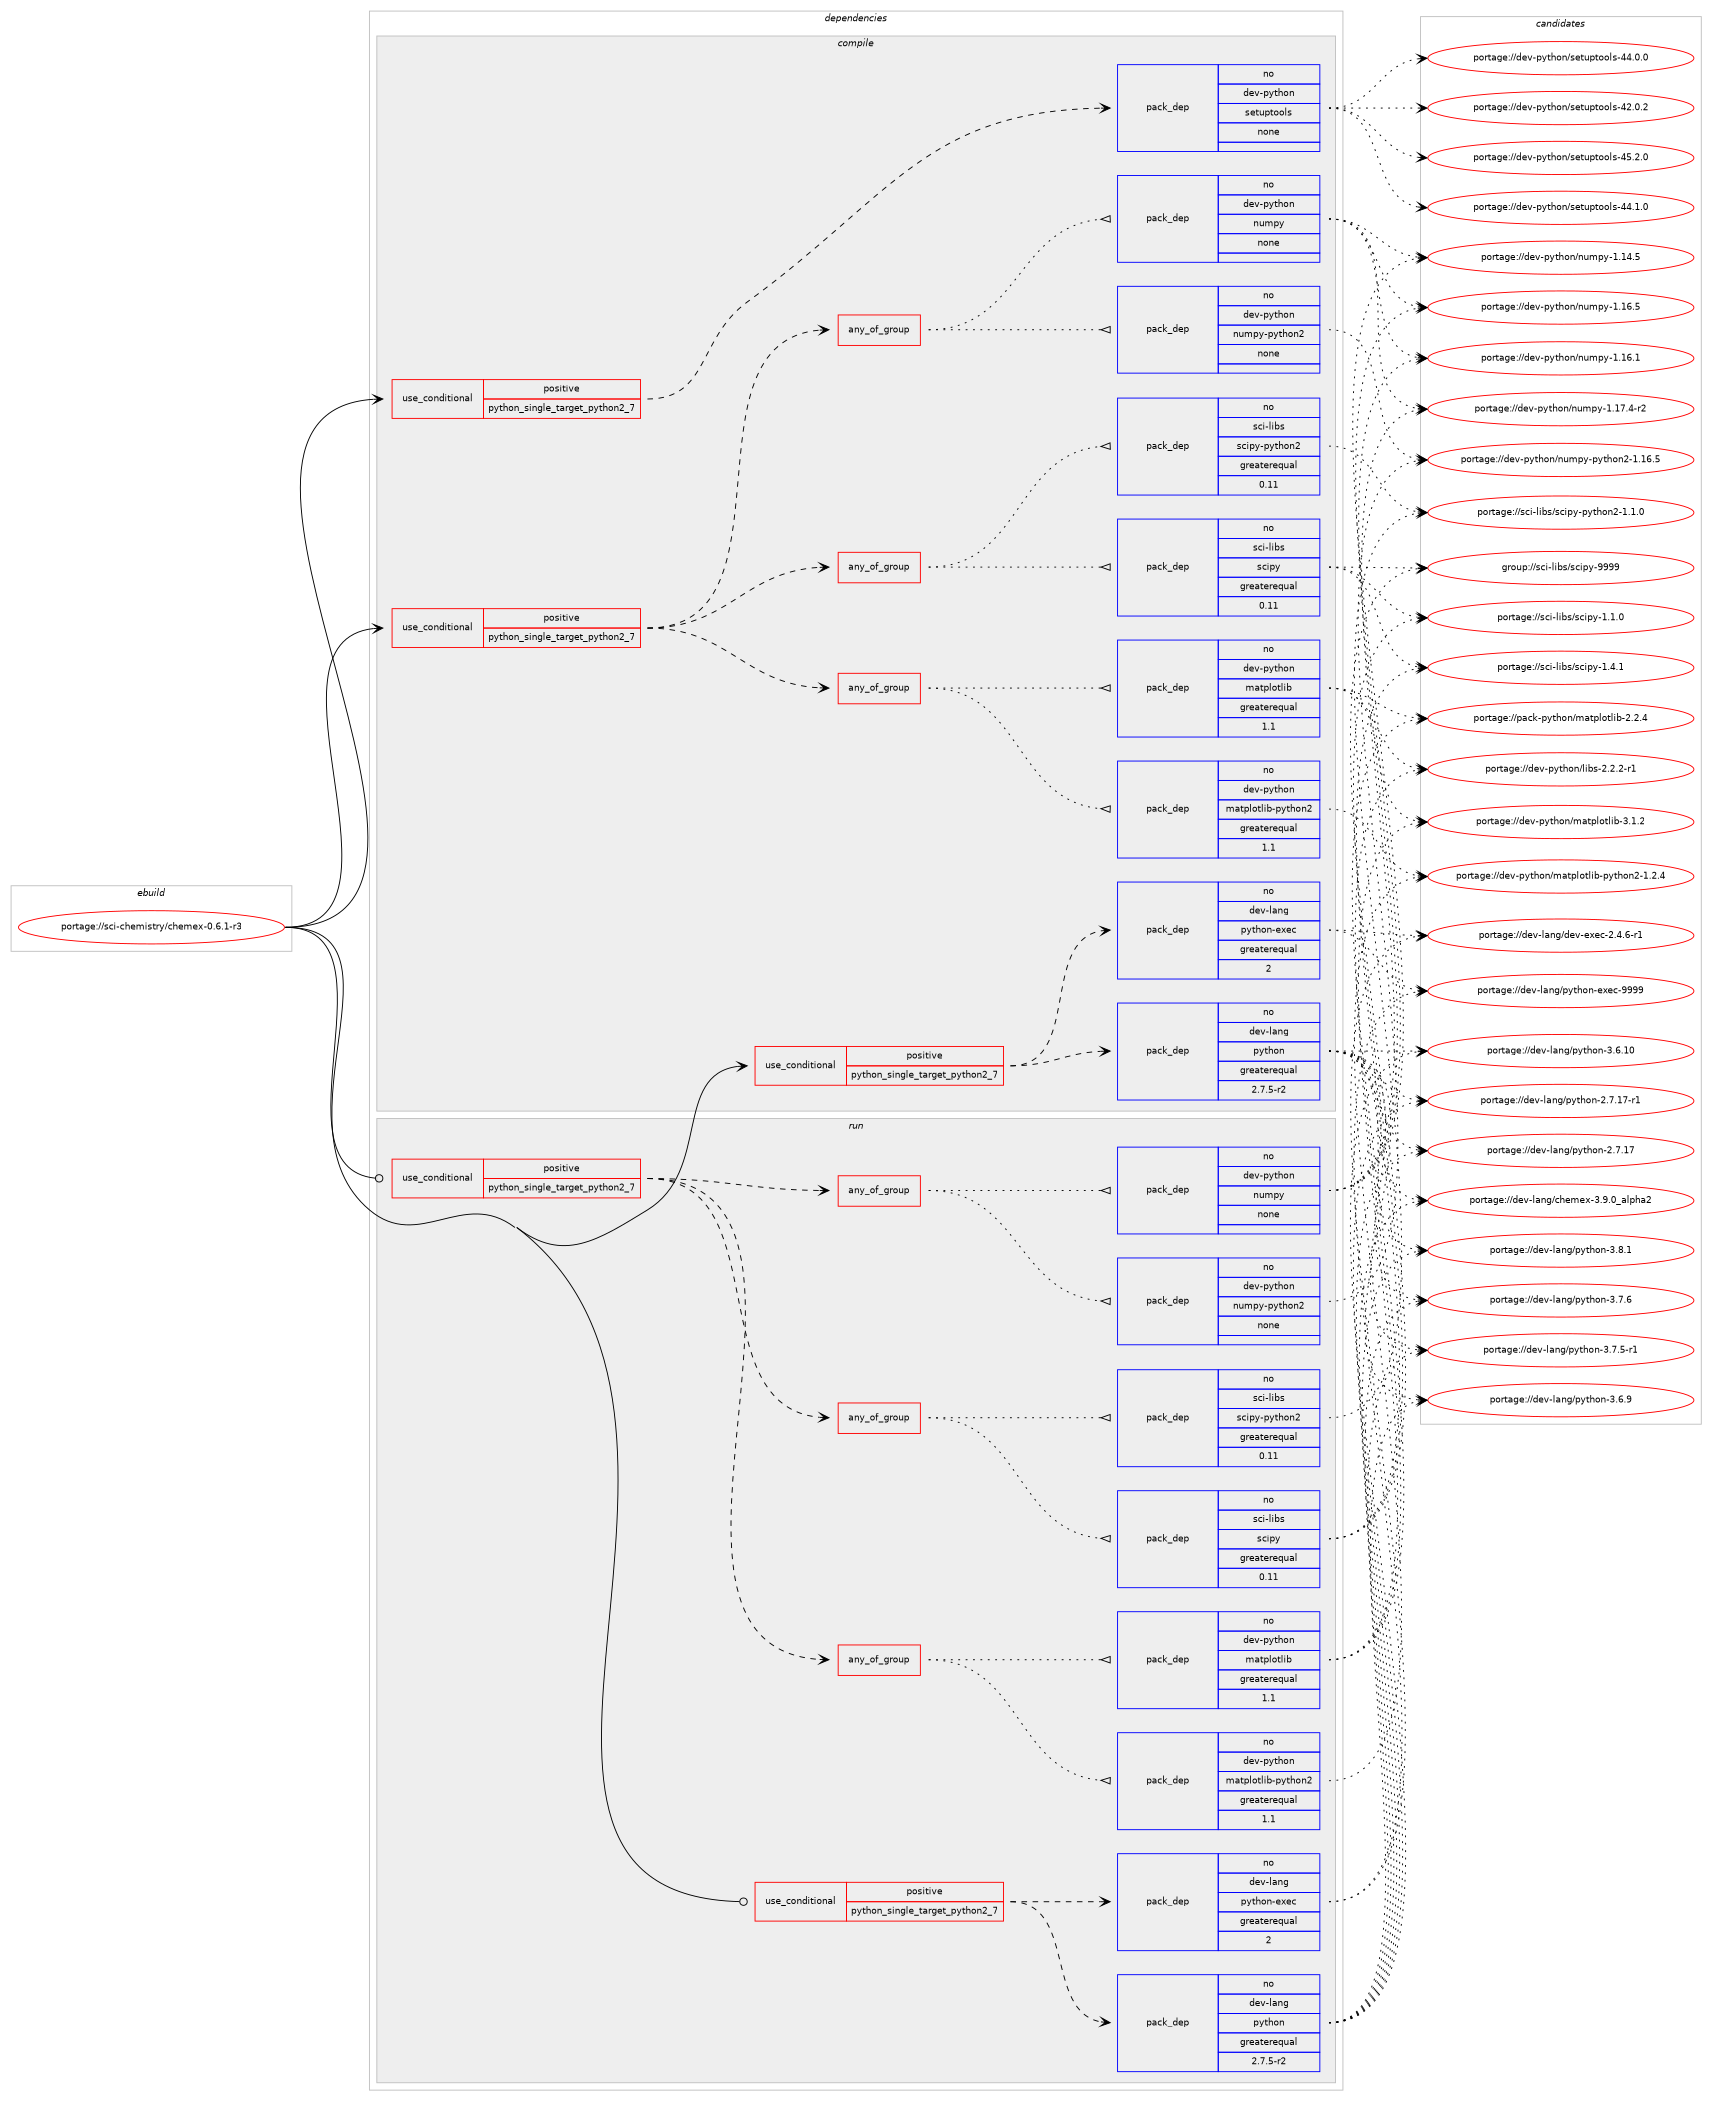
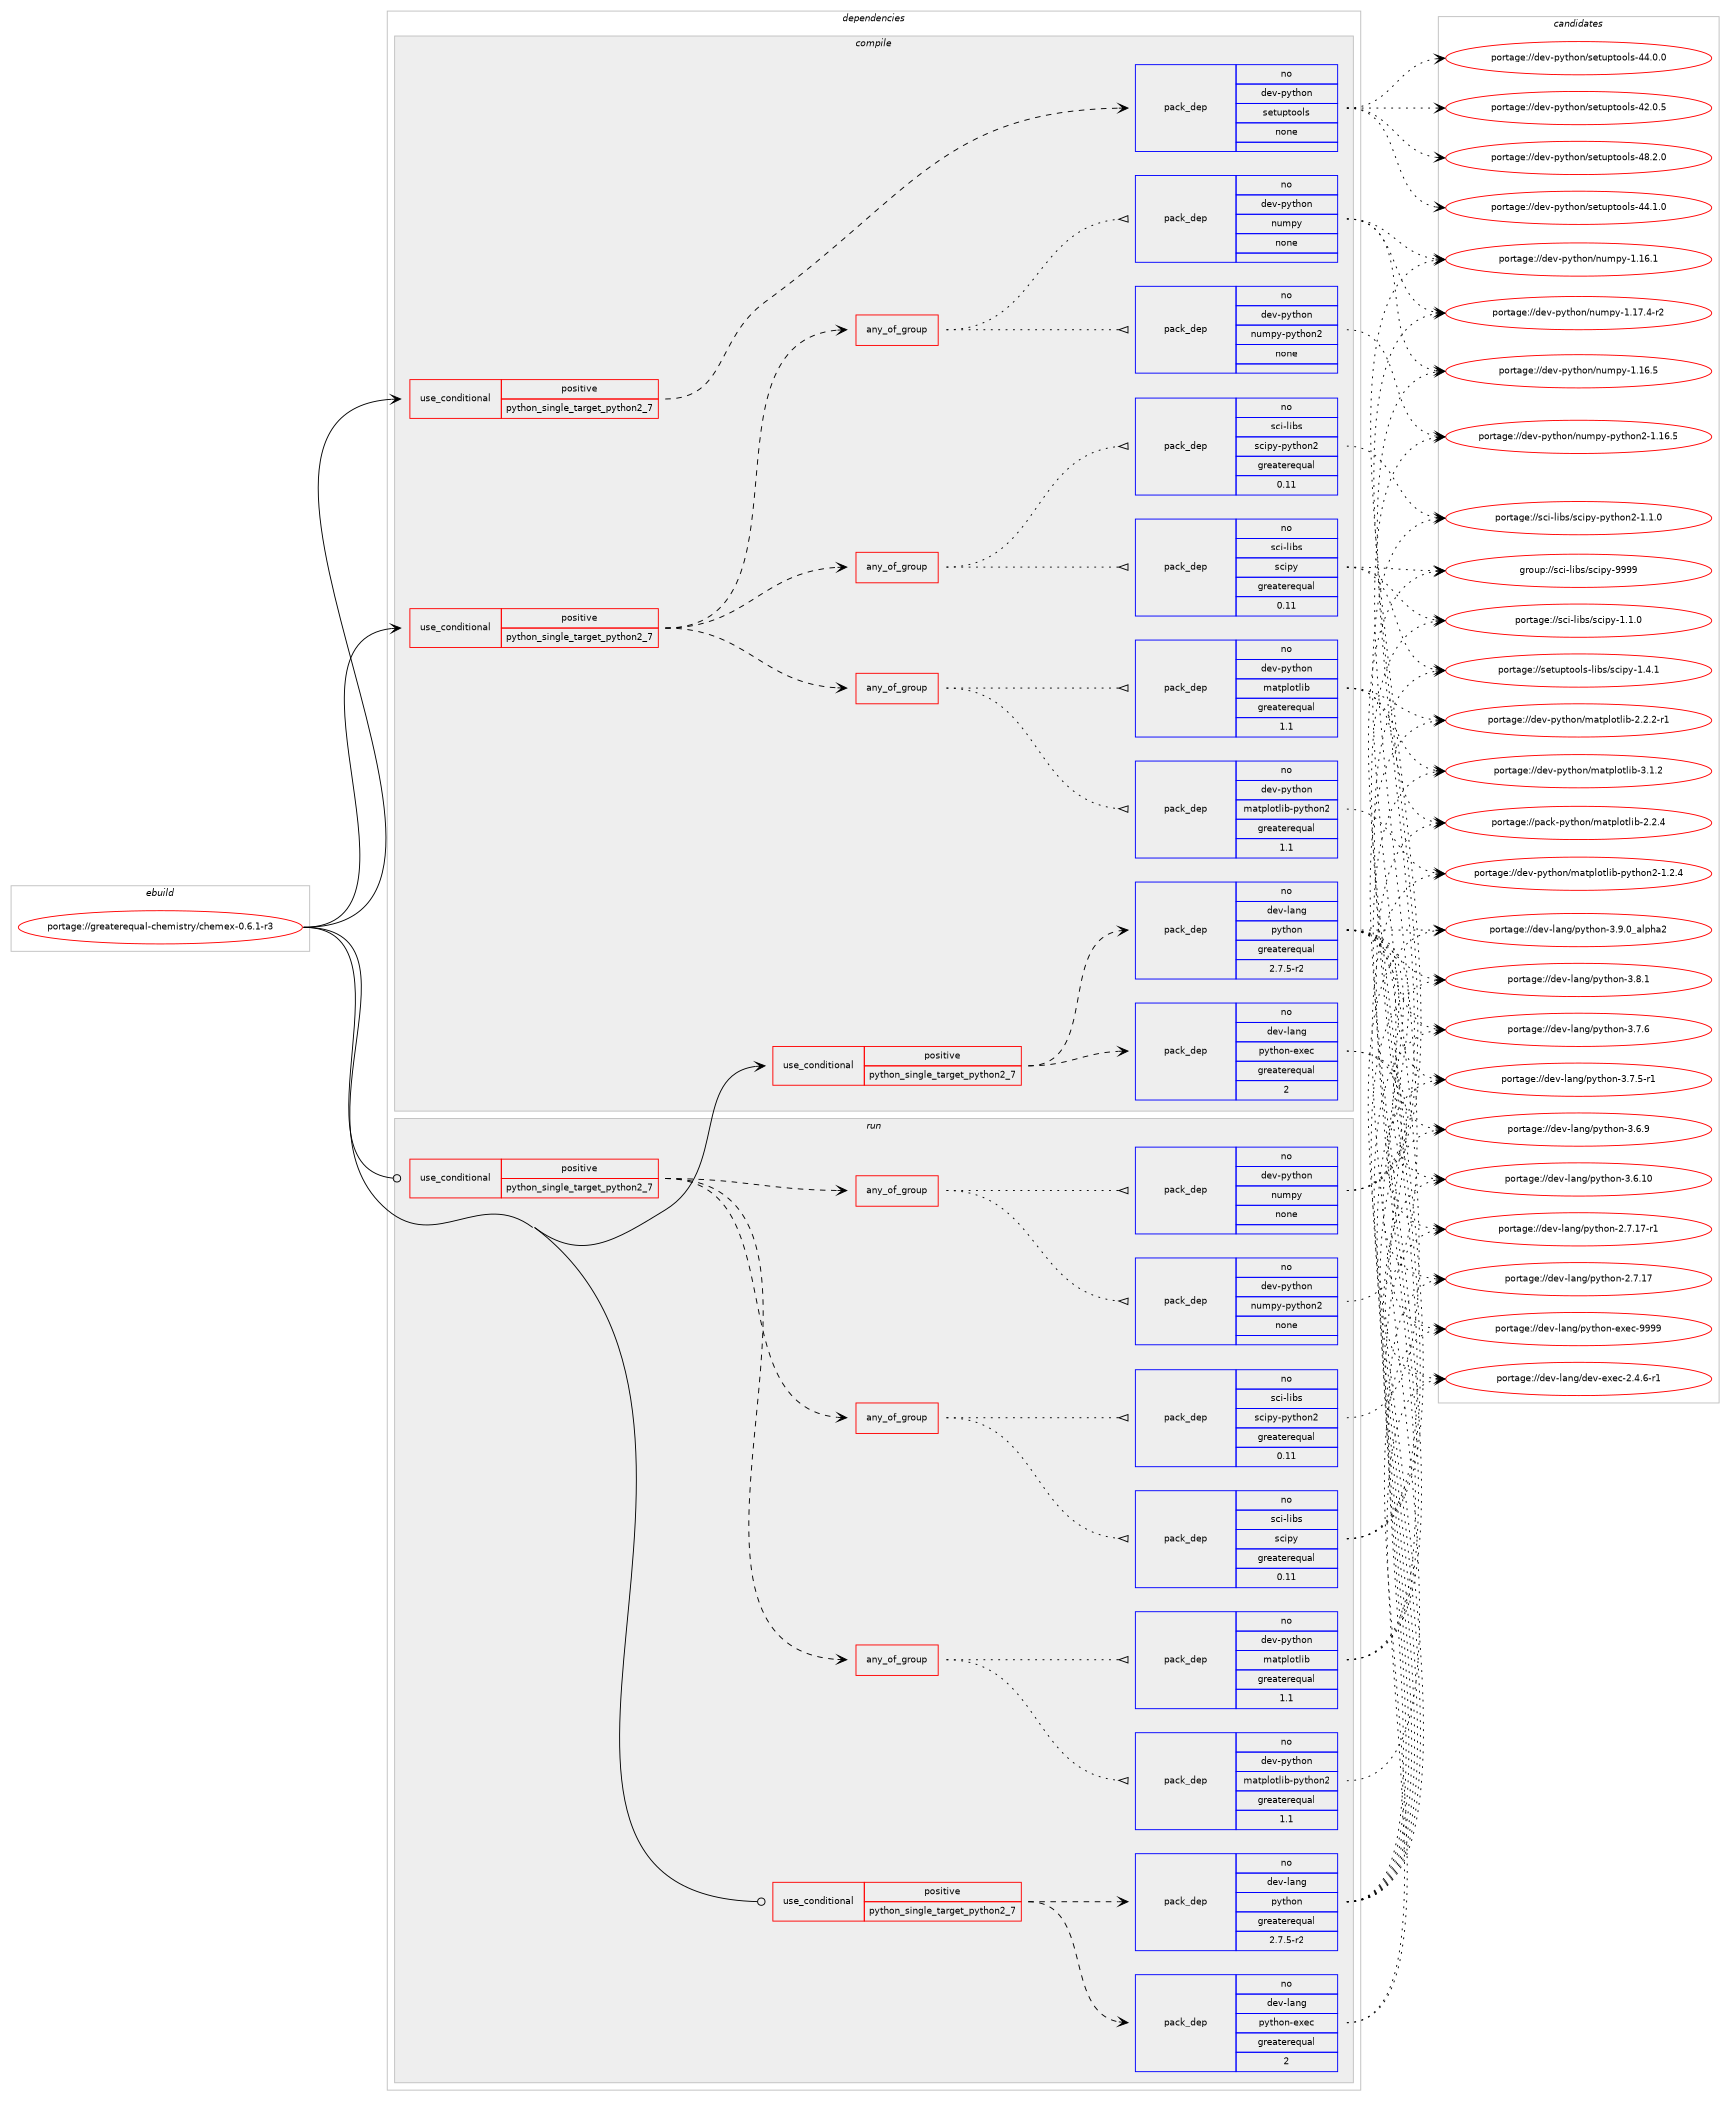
(1561, 108) -> (1579, 108)
(1561, 158) -> (1579, 158)
(1561, 258) -> none
(1561, 668) -> (1579, 671)
(1561, 769) -> (1579, 720)
(151, 927) -> (160, 927)
(1561, 1201) -> (1579, 930)
